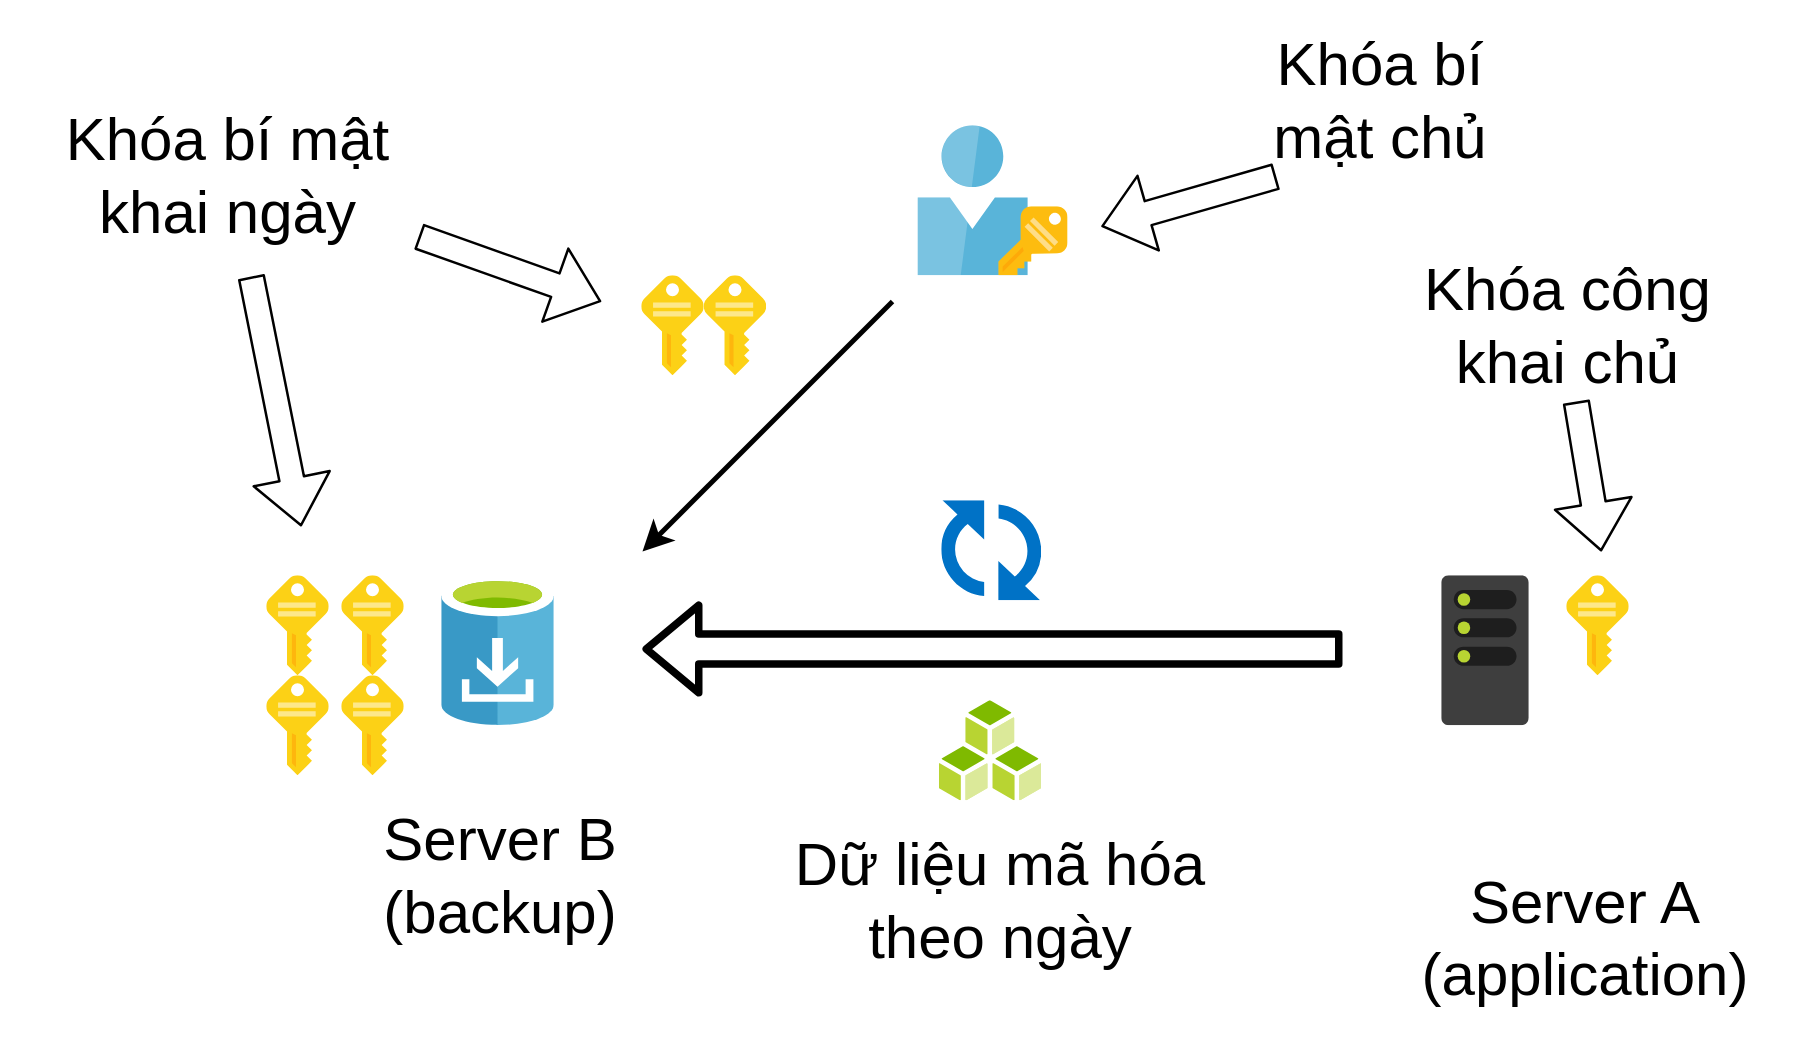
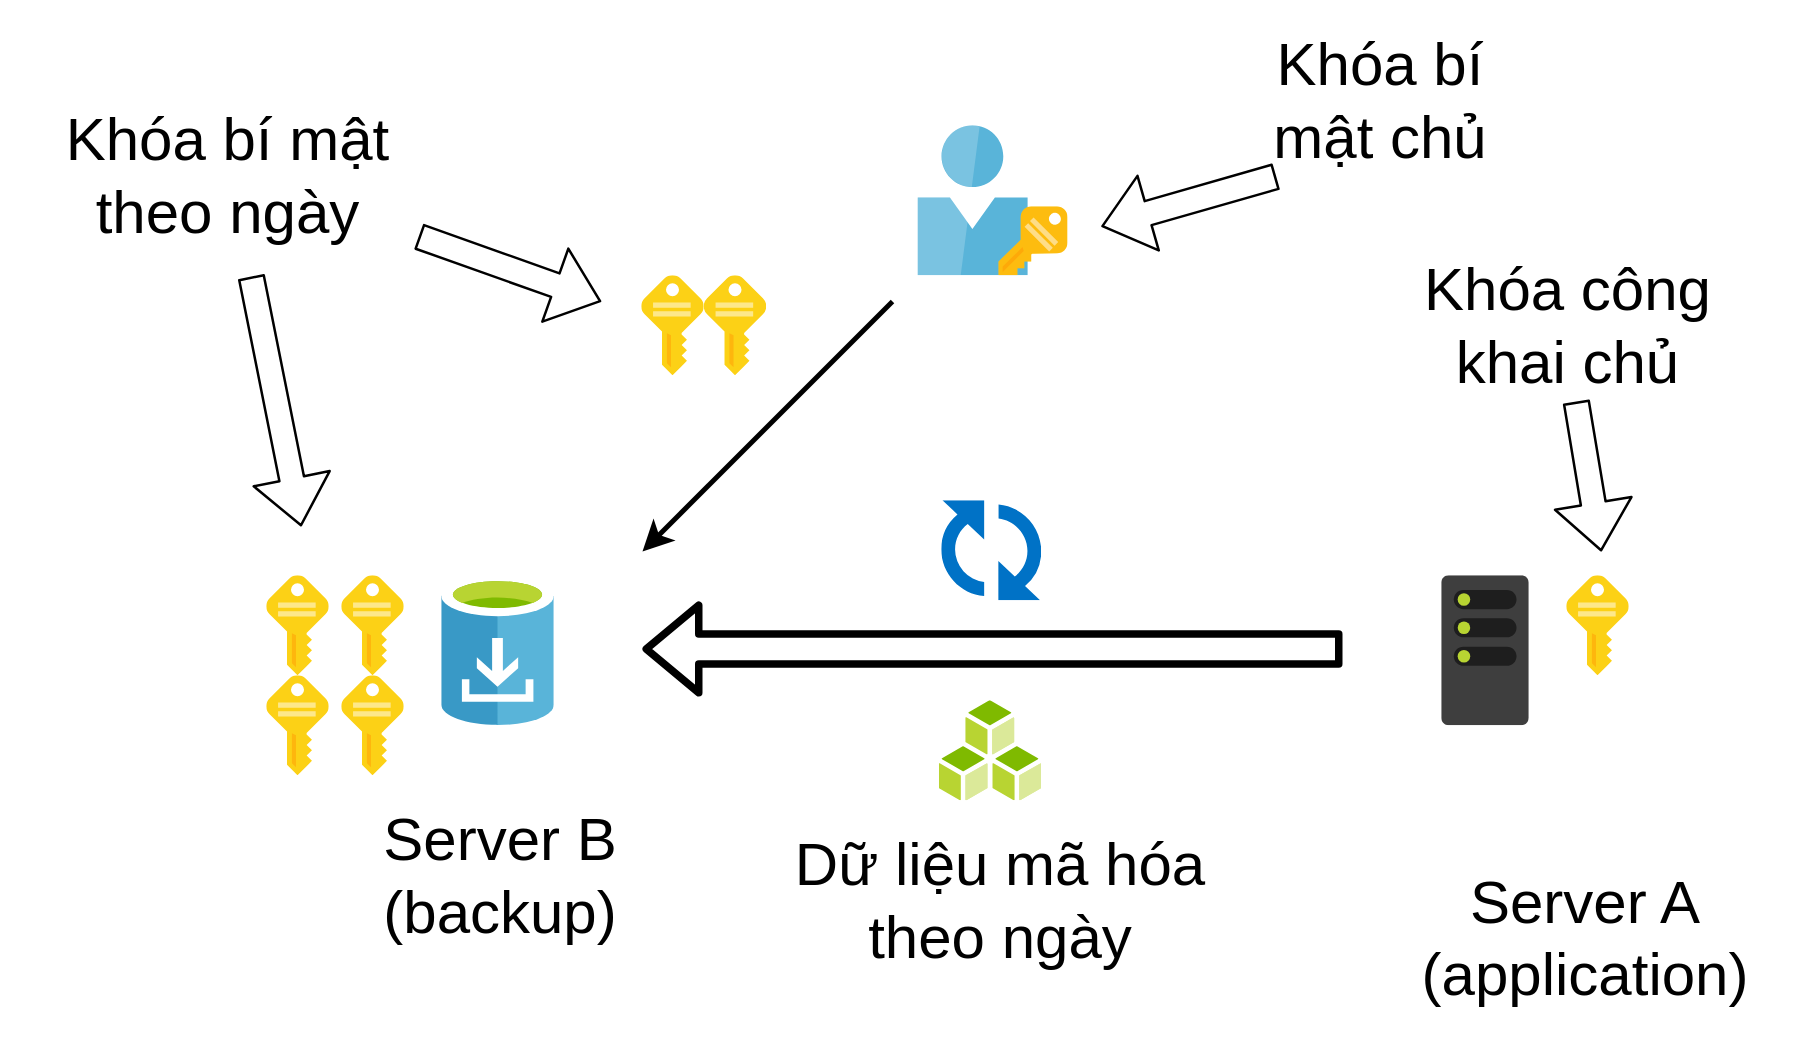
(229, 176) -> (229, 176)
